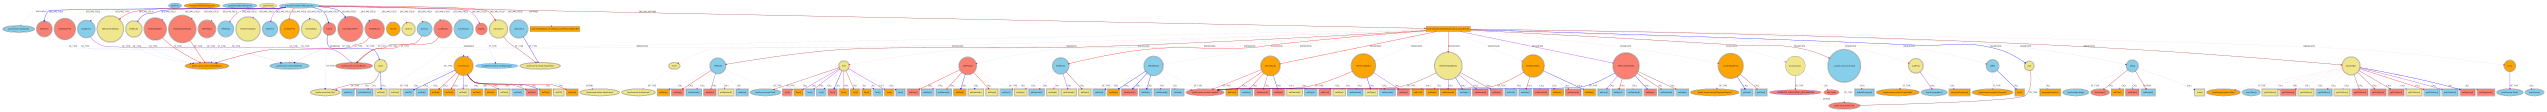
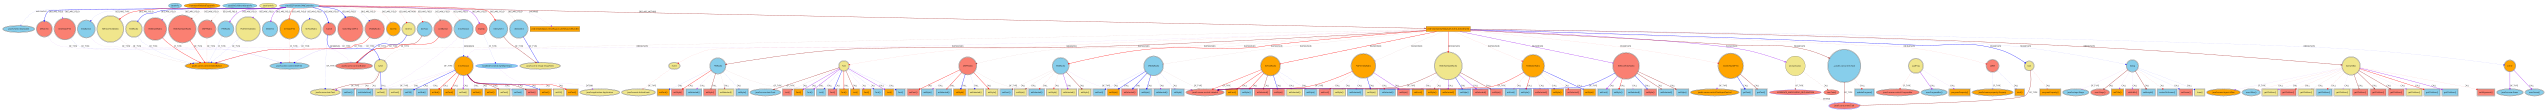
(176, 9) -> (172, 9)
(407, 12) -> (407, 12)
(499, 29) -> (499, 29)
(1987, 38) -> (1987, 38)
(1690, 39) -> none
(1692, 43) -> (1692, 43)
(386, 44) -> (386, 44)
(221, 47) -> (221, 47)
(1993, 66) -> (1993, 66)
(2006, 79) -> (2006, 79)
(2522, 79) -> (2522, 79)
(1795, 82) -> (1795, 82)
(2147, 86) -> (2147, 86)
(1844, 92) -> (1844, 92)
(1898, 92) -> (1898, 92)
none -> (2167, 92)
none -> (2186, 92)
(2468, 92) -> none
(1844, 106) -> (1844, 106)
